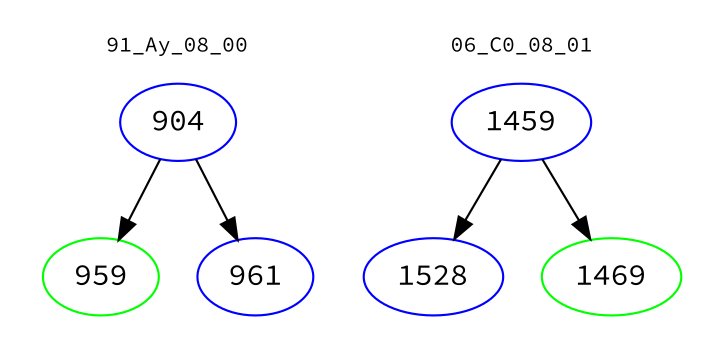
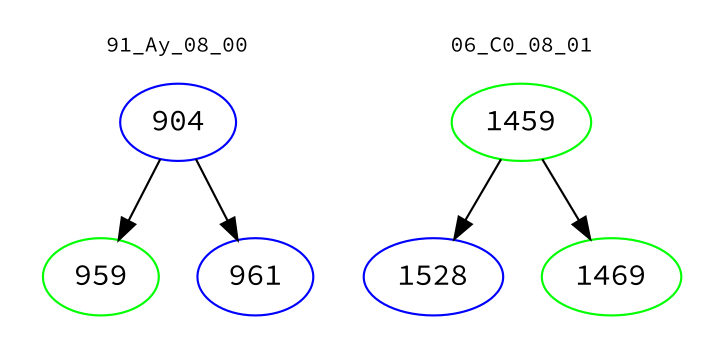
(521, 122) -> (521, 122)
